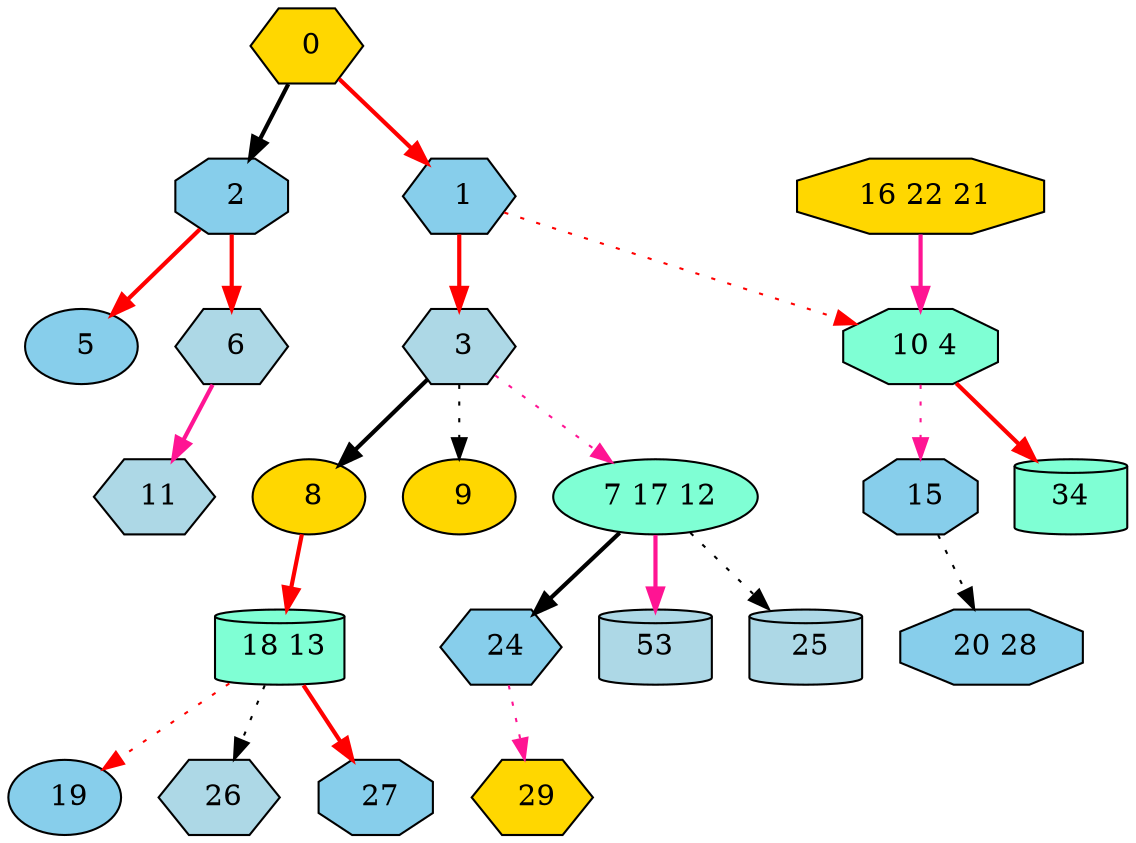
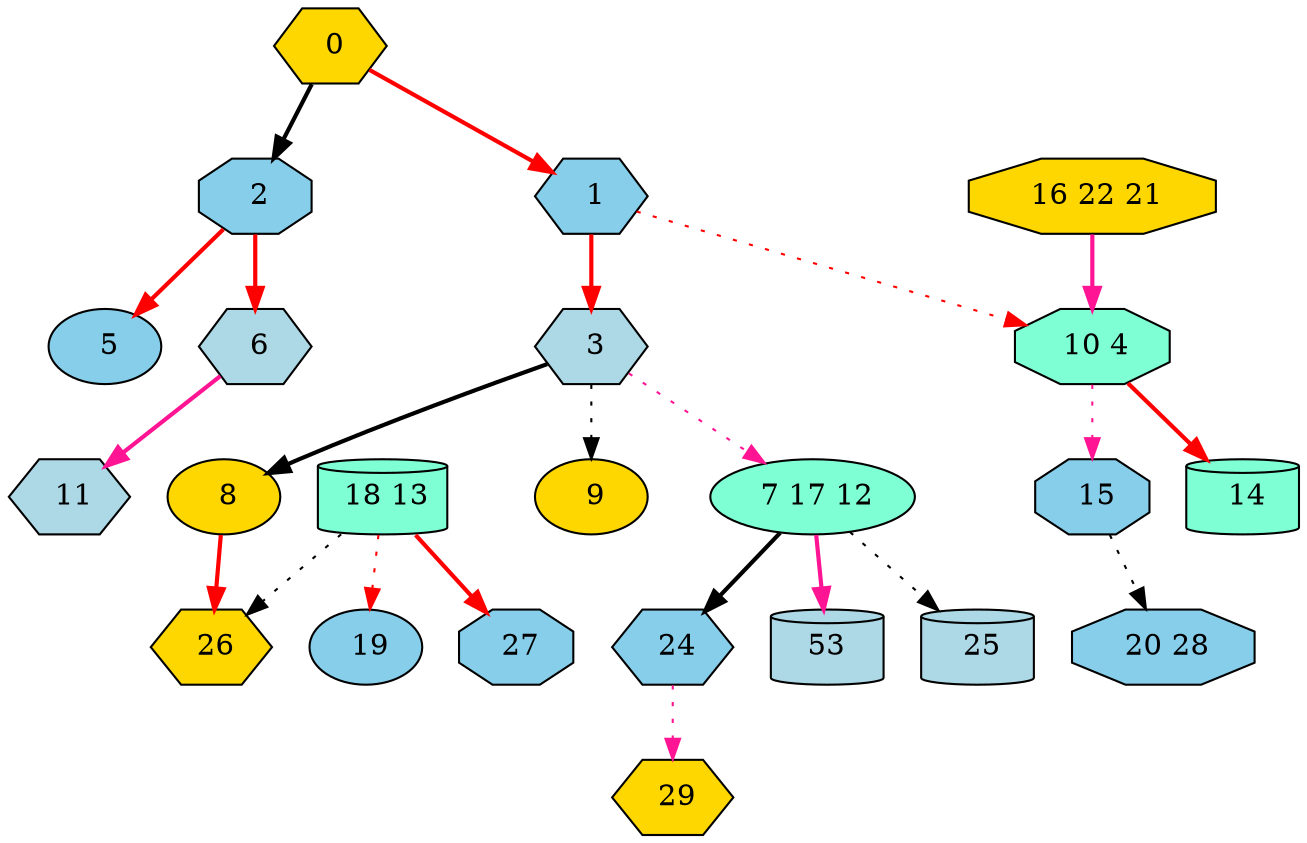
(1071, 497) -> (1243, 497)
(297, 561) -> (219, 562)
(219, 797) -> (211, 647)
